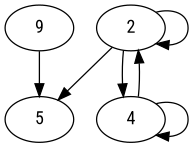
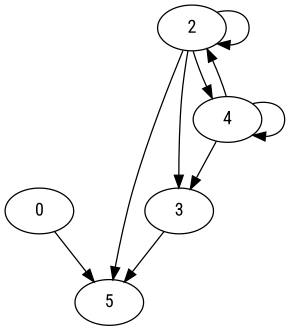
(39, 28) -> (39, 211)
none -> (179, 211)
